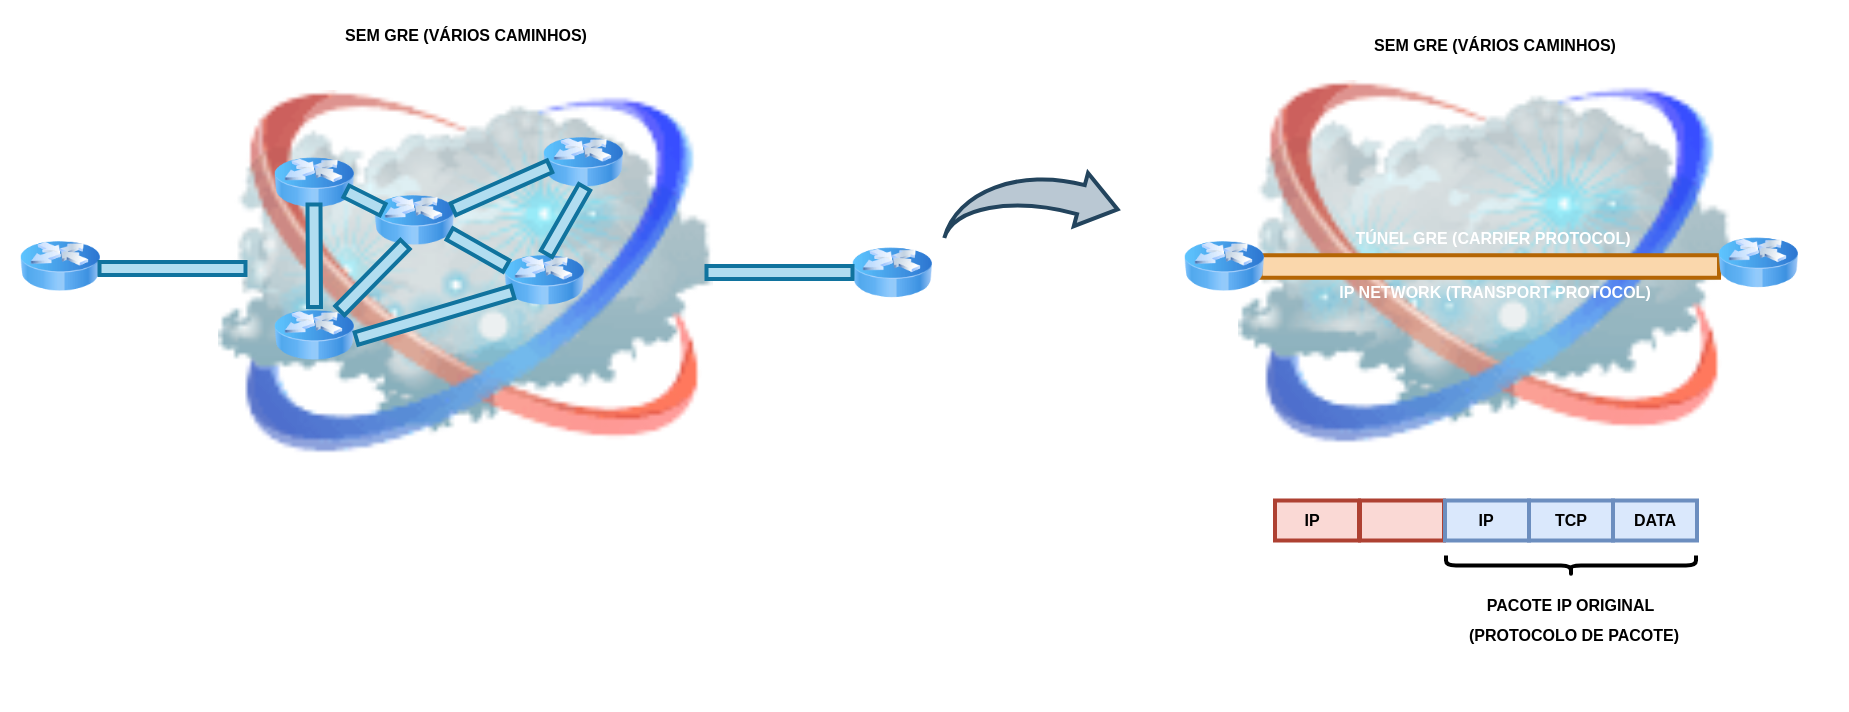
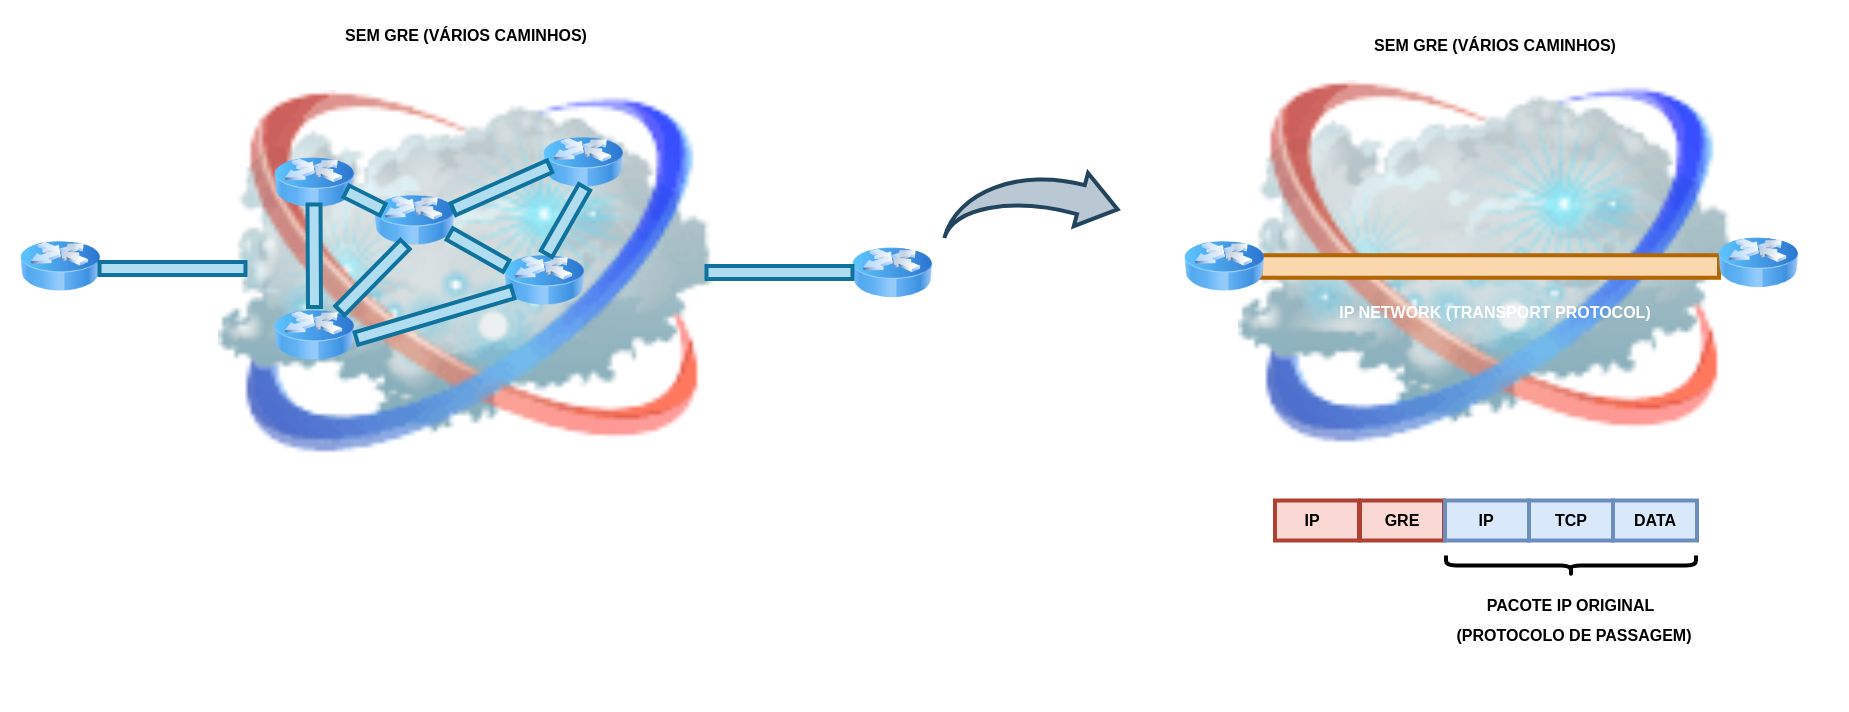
(1494, 238) -> none
(1496, 293) -> (1496, 313)
none -> (1402, 521)
(1575, 636) -> (1575, 636)
